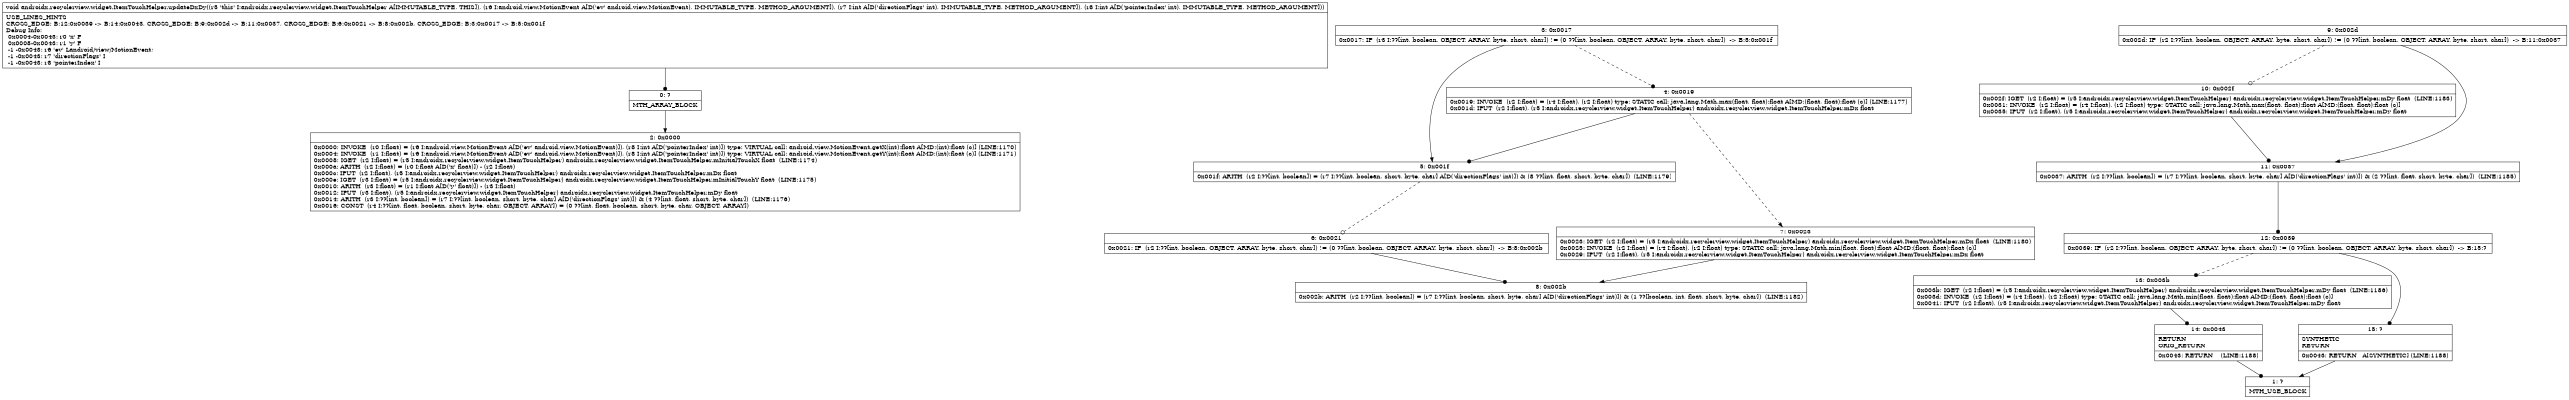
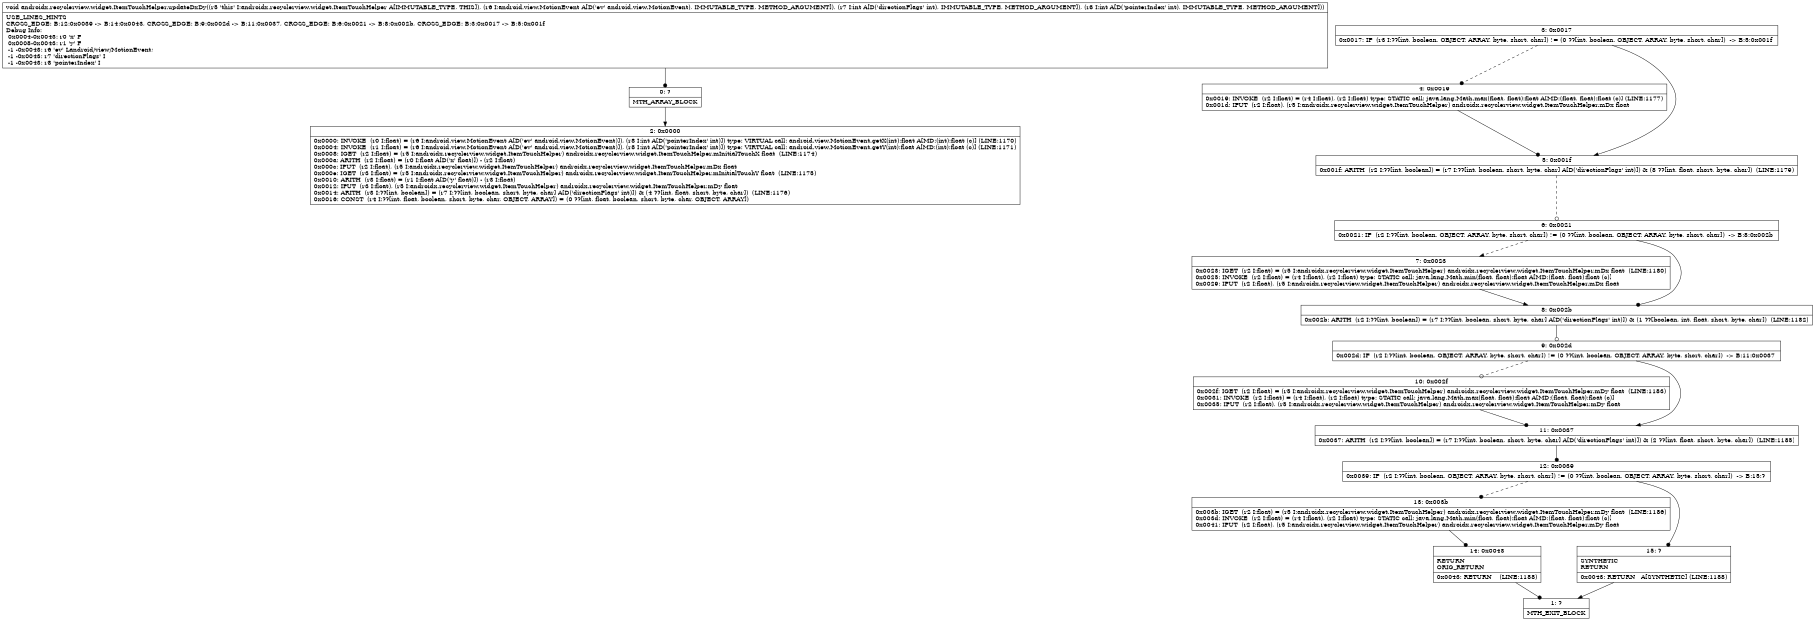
(1735, 169) -> (1506, 248)
none -> (1557, 331)
(2278, 392) -> (1556, 613)
